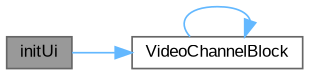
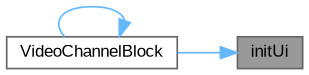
(94, 53) -> (199, 53)
